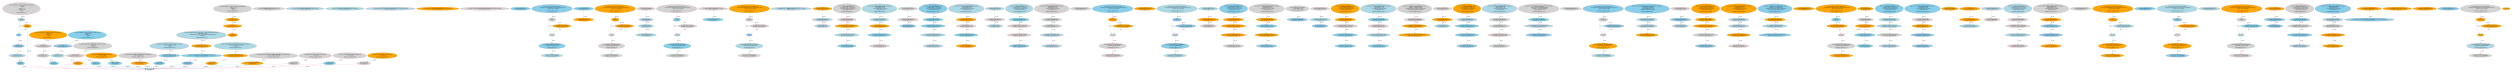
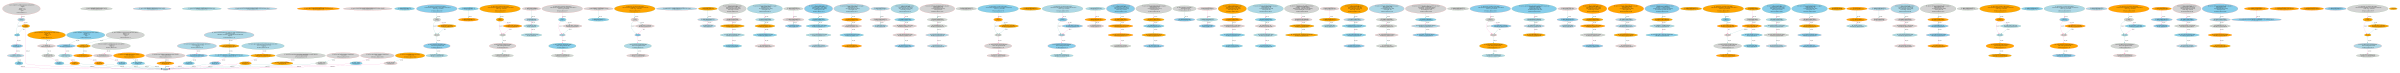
none -> (132, 67)
